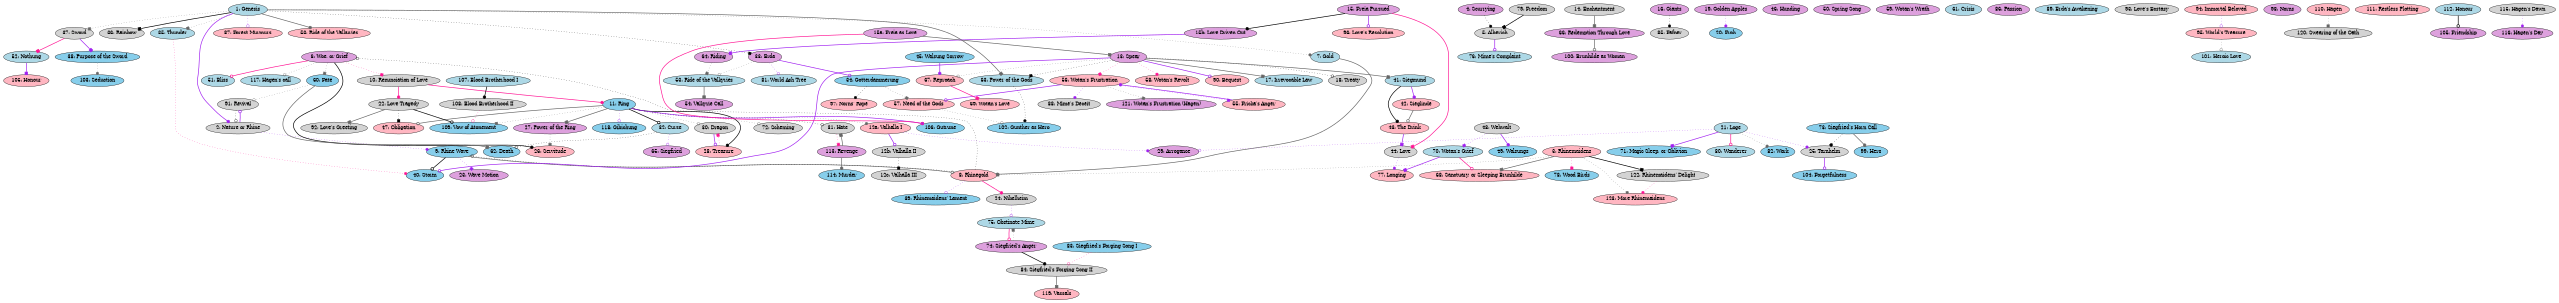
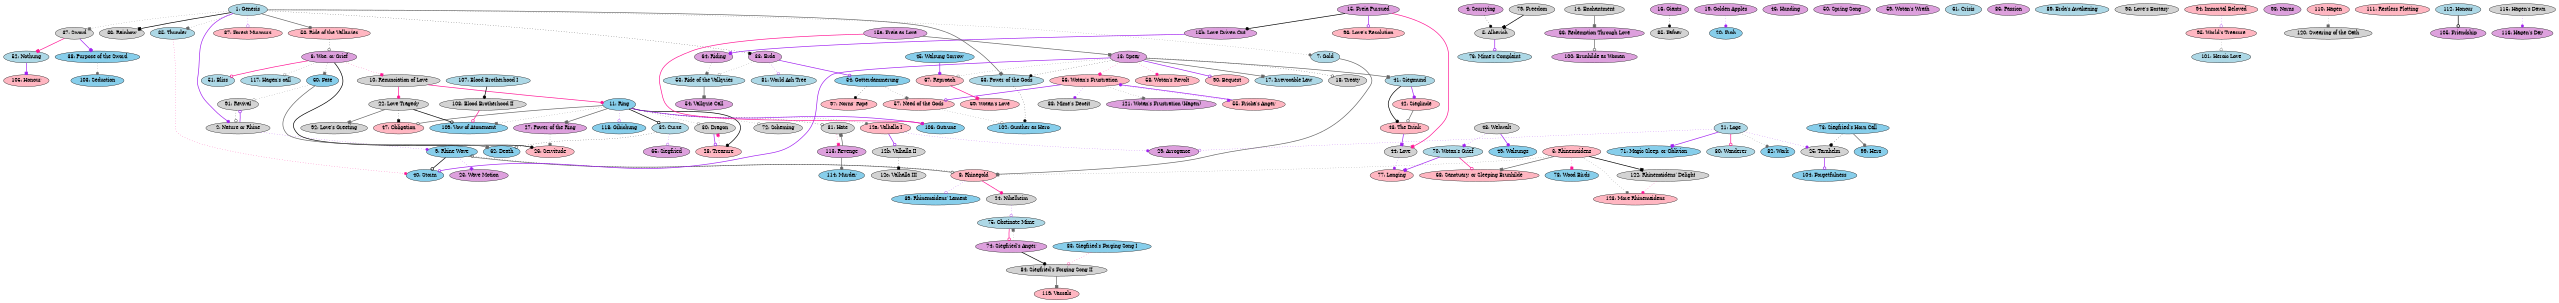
(1073, 68) -> (1073, 68)
(719, 112) -> (329, 44)
(477, 114) -> (477, 114)
